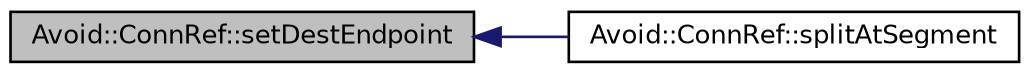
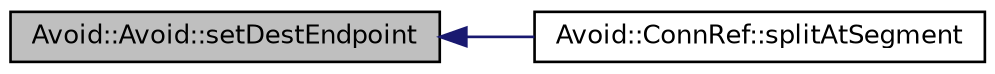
(242, 37) -> (225, 37)
